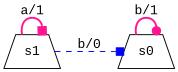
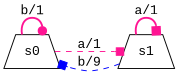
(89, 45) -> (89, 62)
none -> (85, 52)
